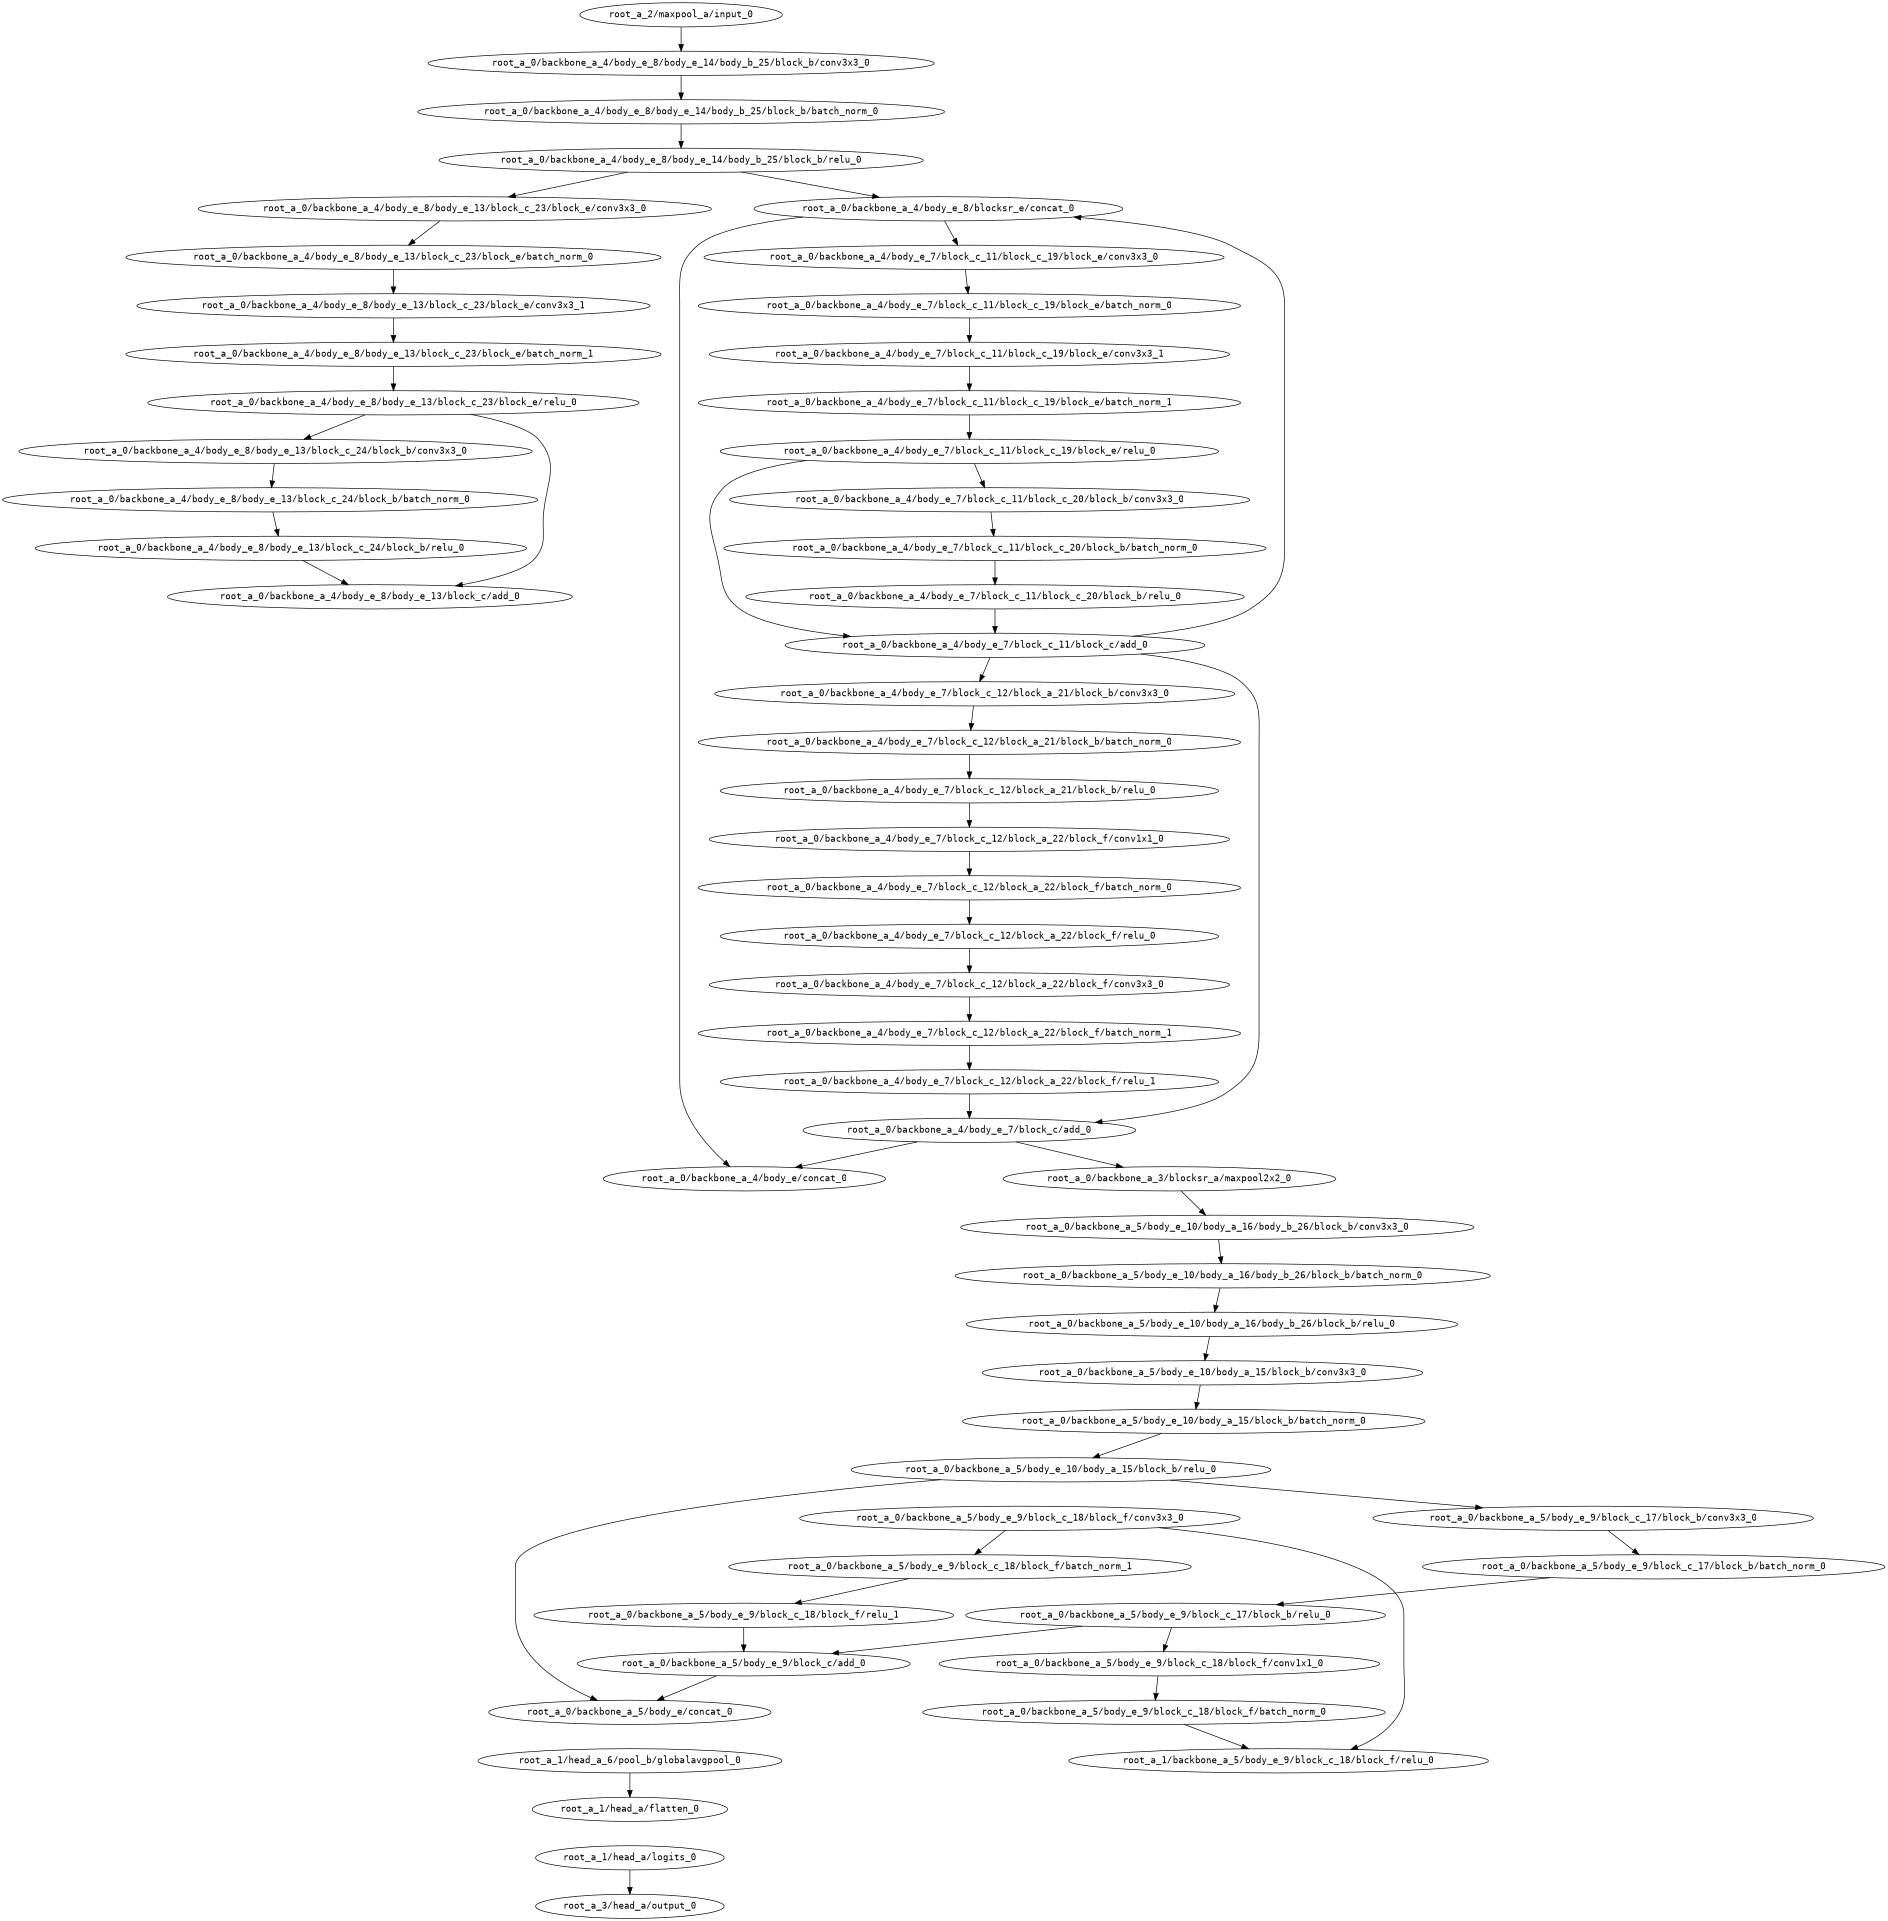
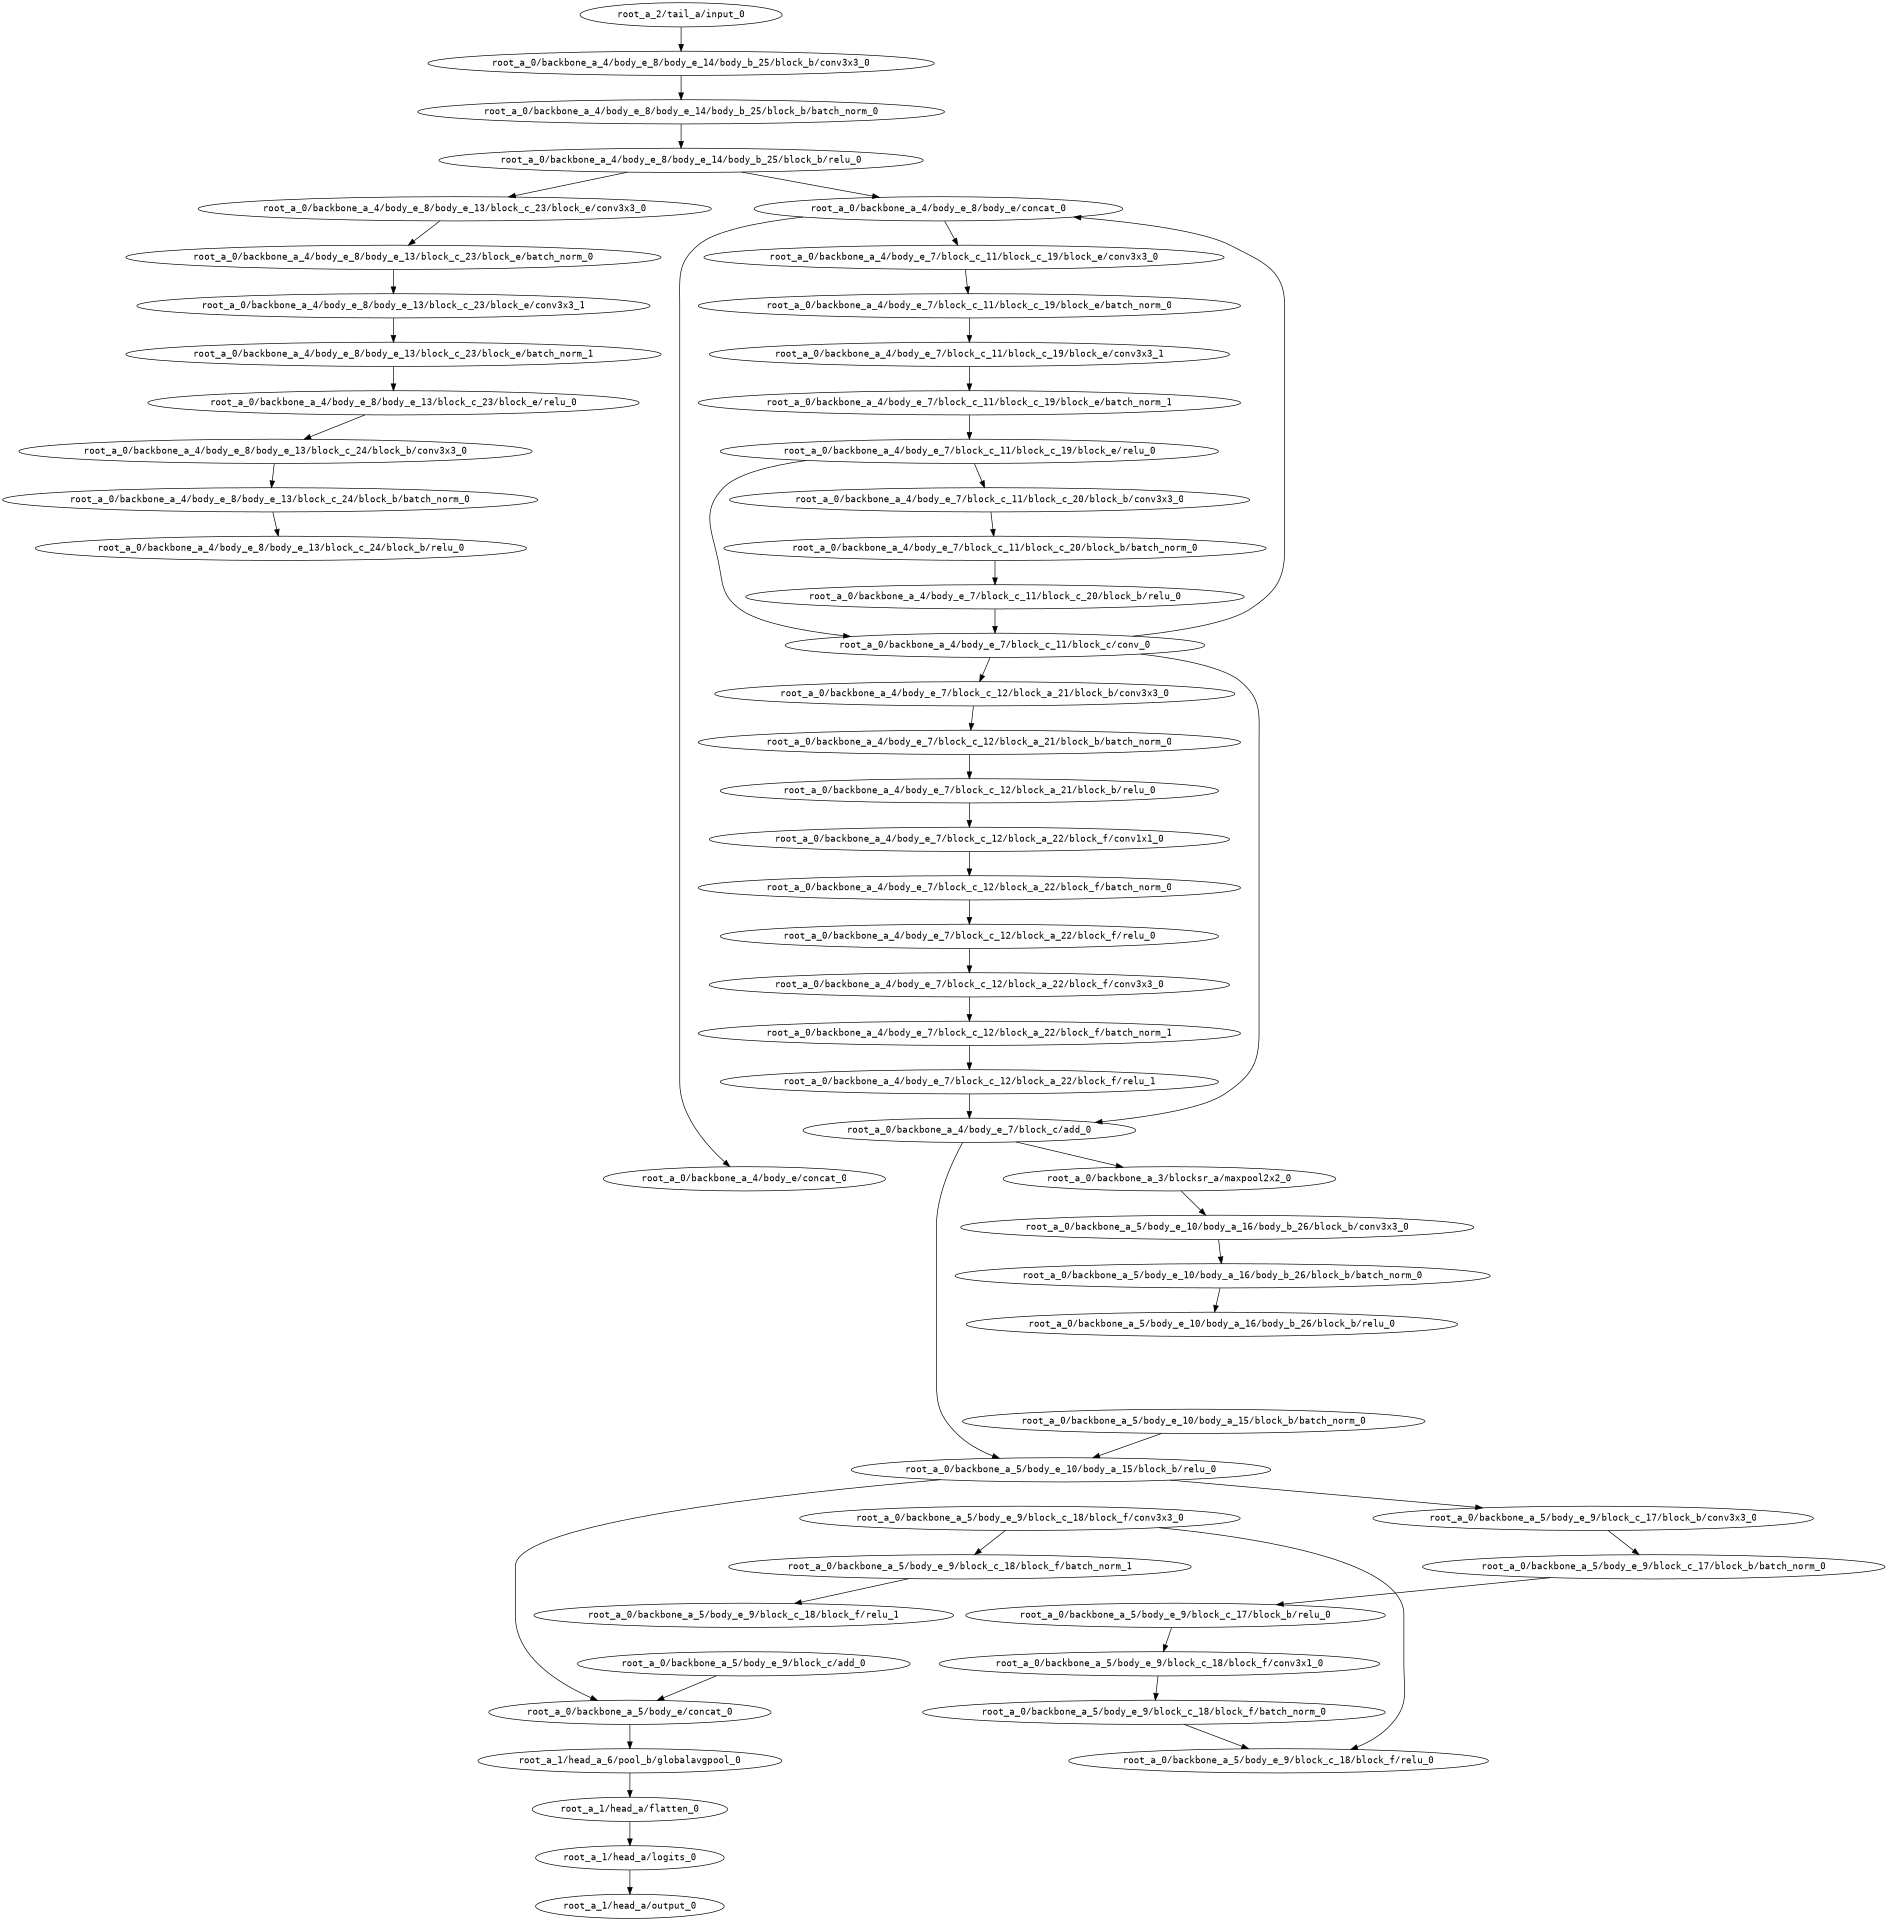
(681, 15) -> (681, 15)
(938, 209) -> (938, 209)
(370, 597) -> none
(995, 645) -> (995, 645)
(860, 1154) -> (936, 1310)
(1202, 1373) -> none
(744, 1636) -> none
(960, 1639) -> none
(1159, 1664) -> (1159, 1664)
none -> (630, 1733)
(1279, 1761) -> (1279, 1761)
none -> (630, 1830)
(630, 1906) -> (630, 1906)
